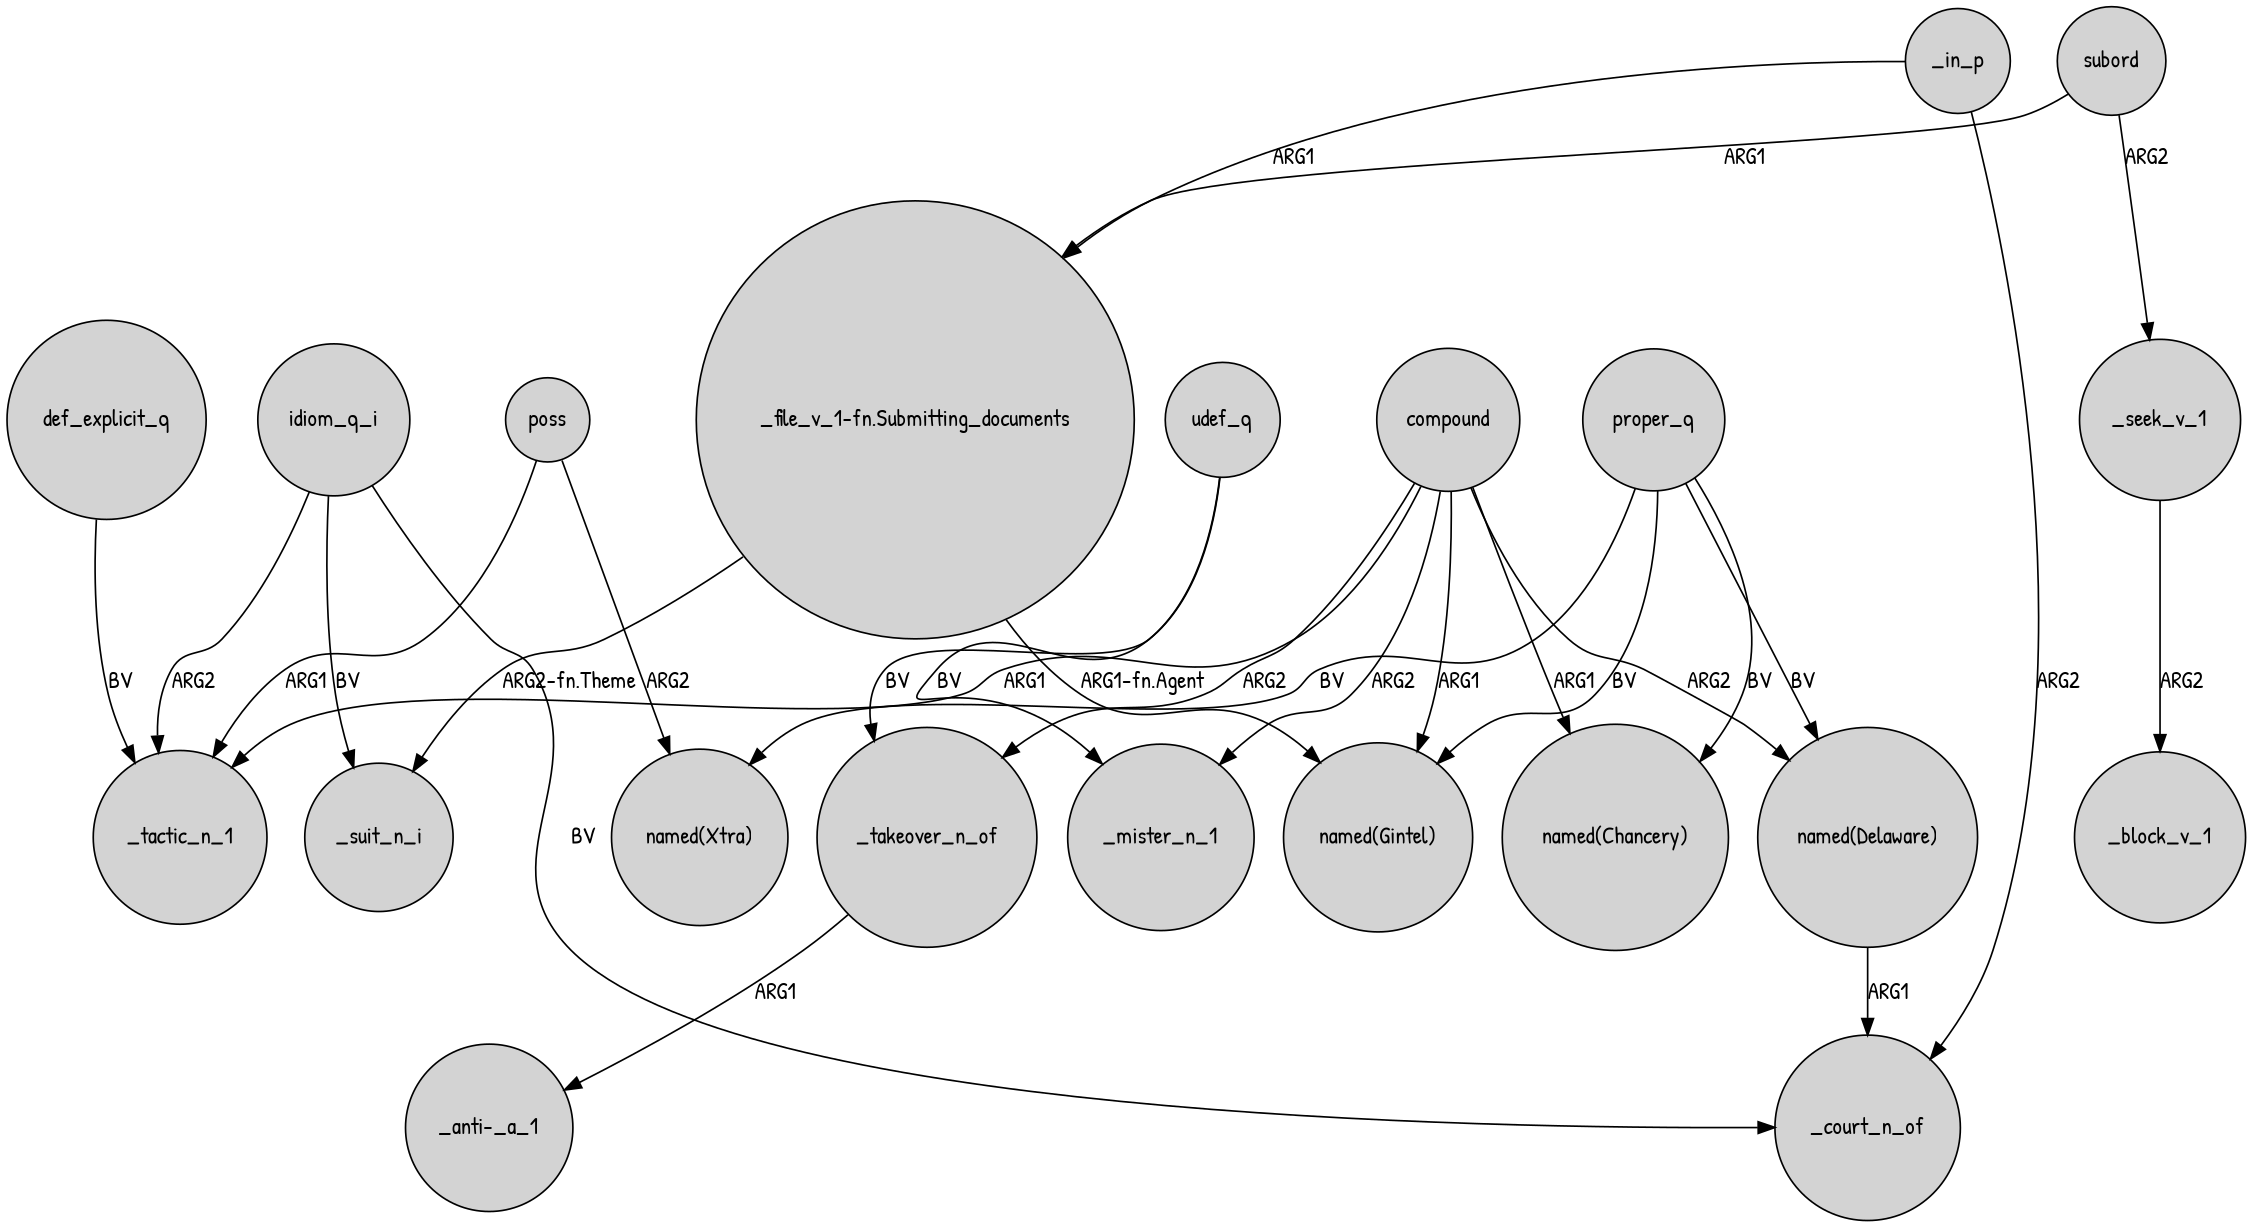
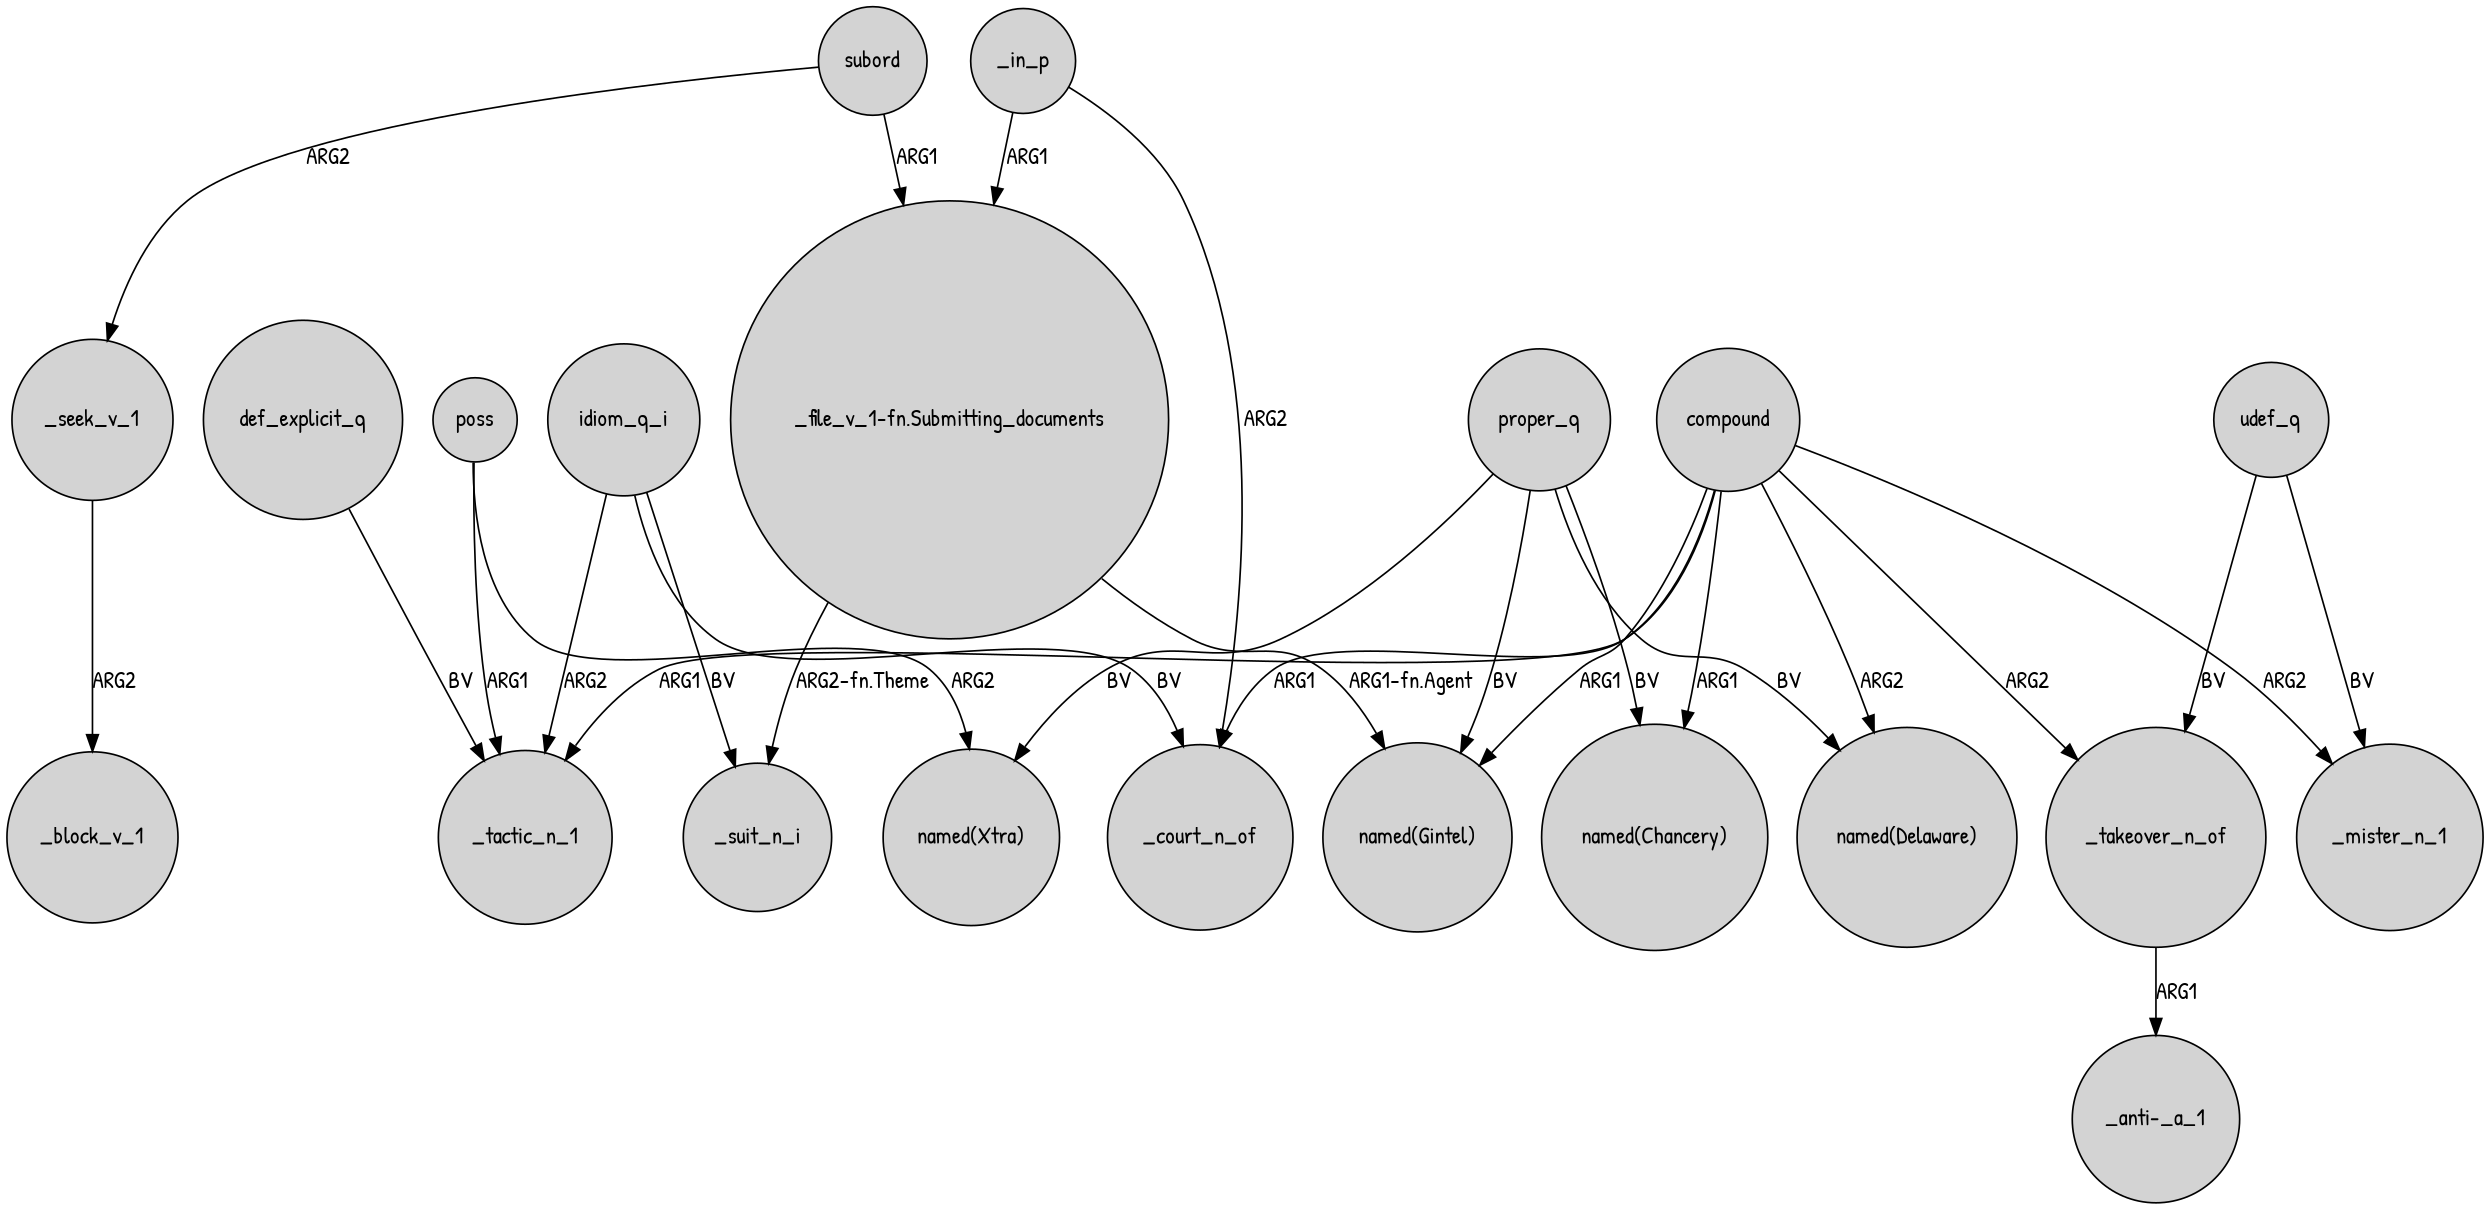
(1868, 983) -> (1391, 652)
